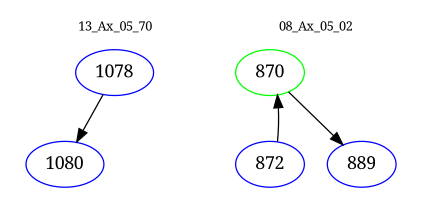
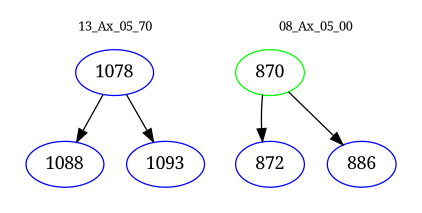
(316, 27) -> (316, 27)
(279, 125) -> (261, 112)
(65, 164) -> (65, 164)
none -> (166, 164)
(362, 164) -> (362, 164)
